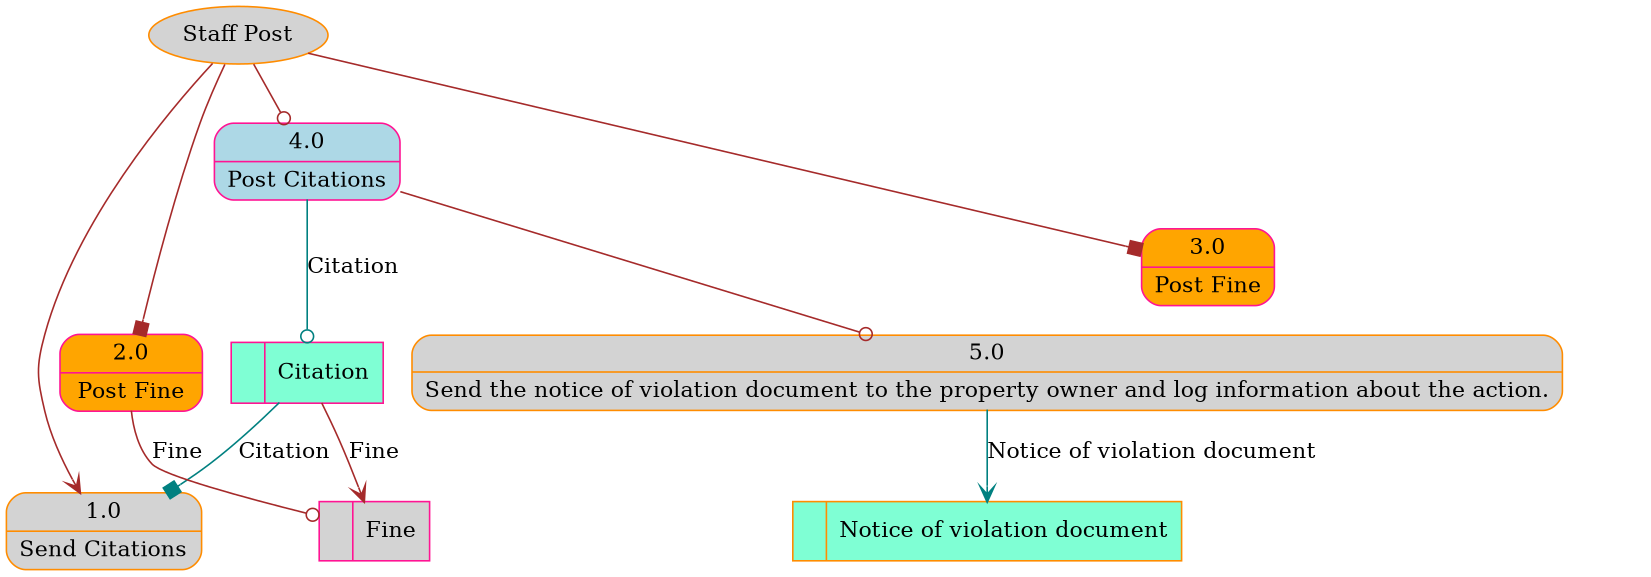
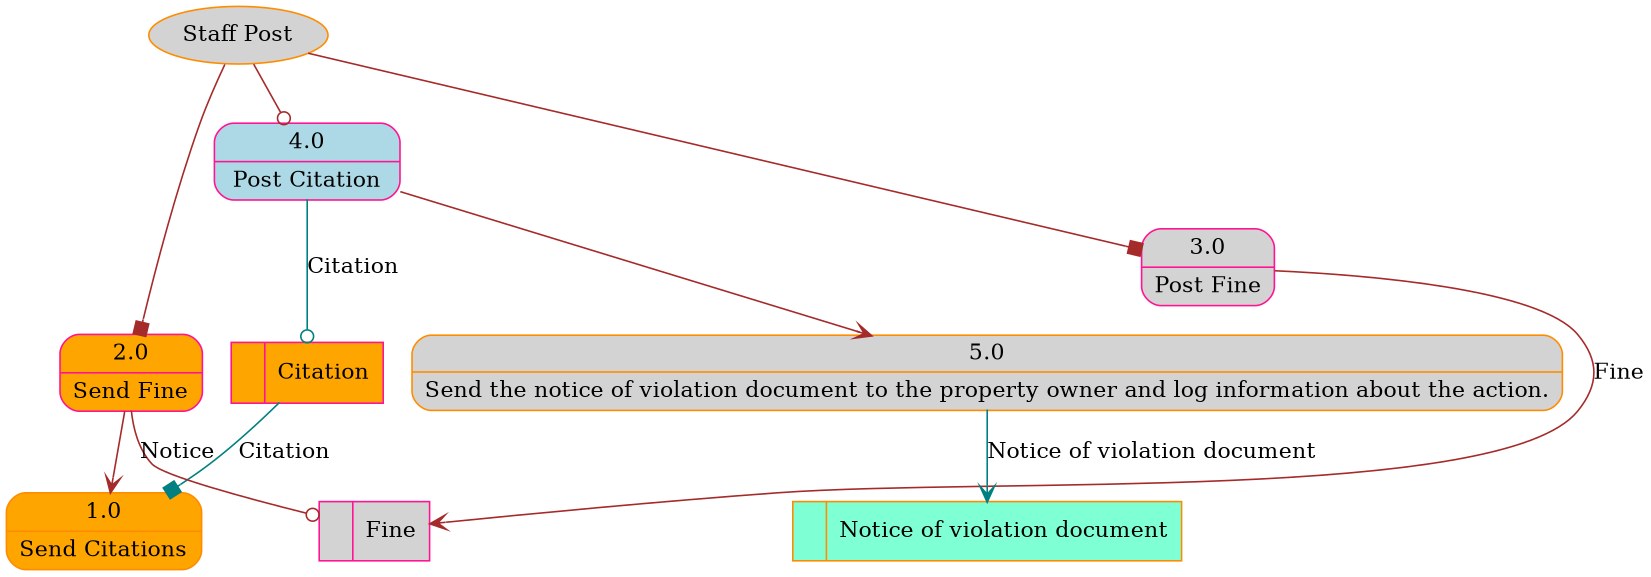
(307, 180) -> (307, 180)
(76, 256) -> (119, 444)
(630, 262) -> (630, 262)
(1208, 267) -> (1208, 267)
(307, 373) -> (307, 373)
(131, 391) -> (131, 391)
(341, 444) -> (1216, 481)
(178, 452) -> (178, 452)
(104, 531) -> (104, 531)
